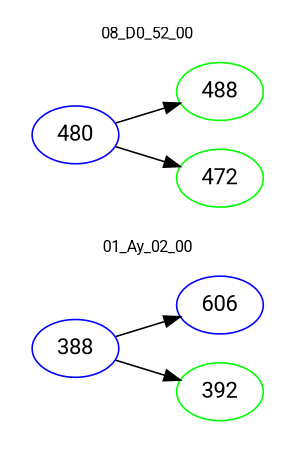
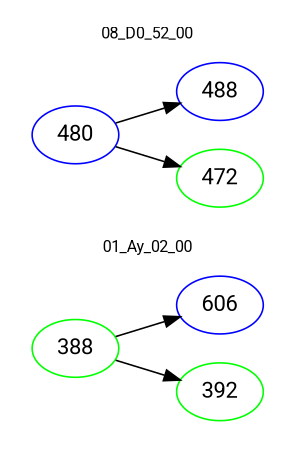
(220, 92) -> (220, 92)
(75, 348) -> (75, 348)
